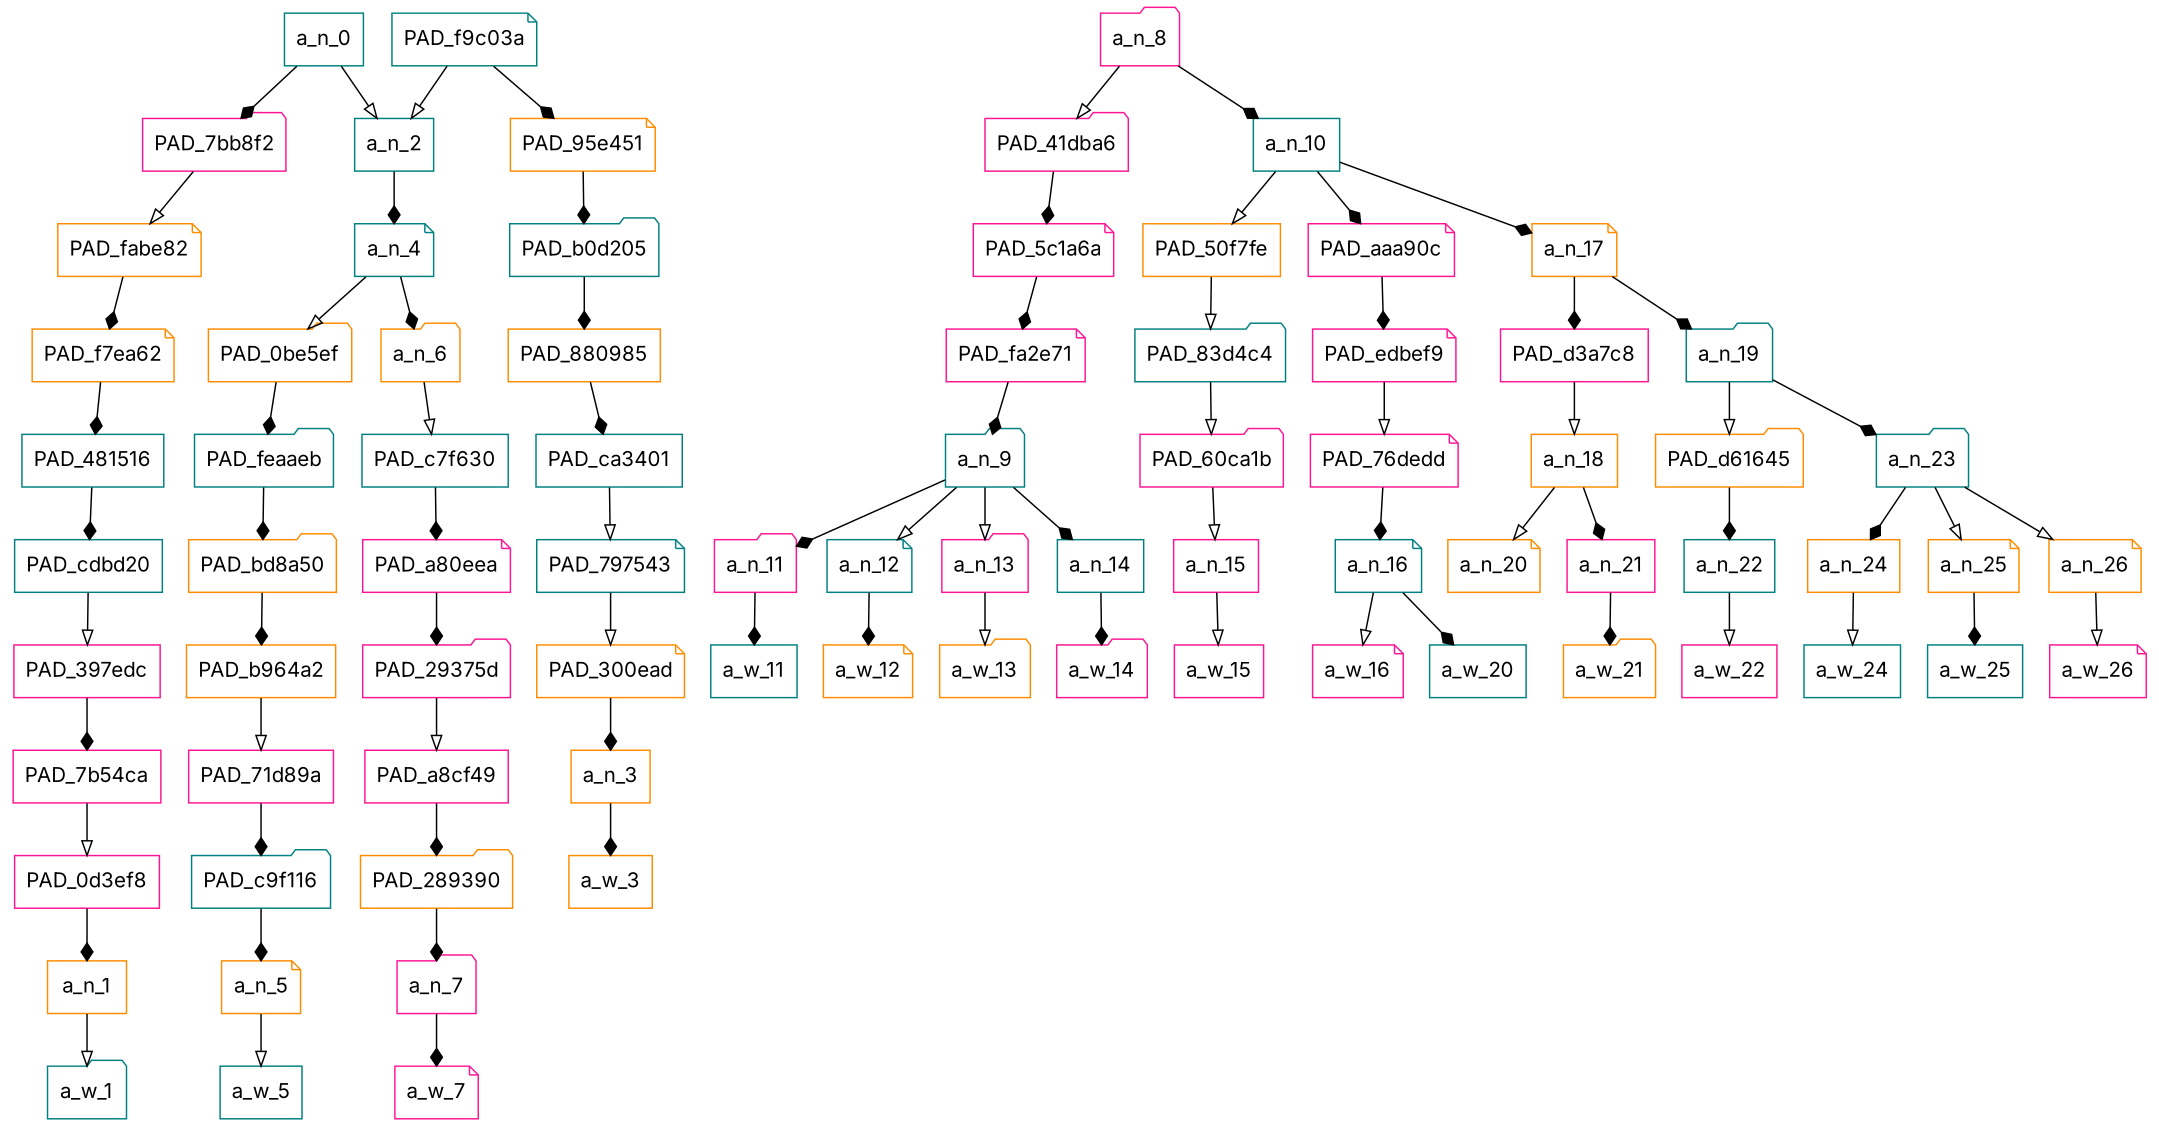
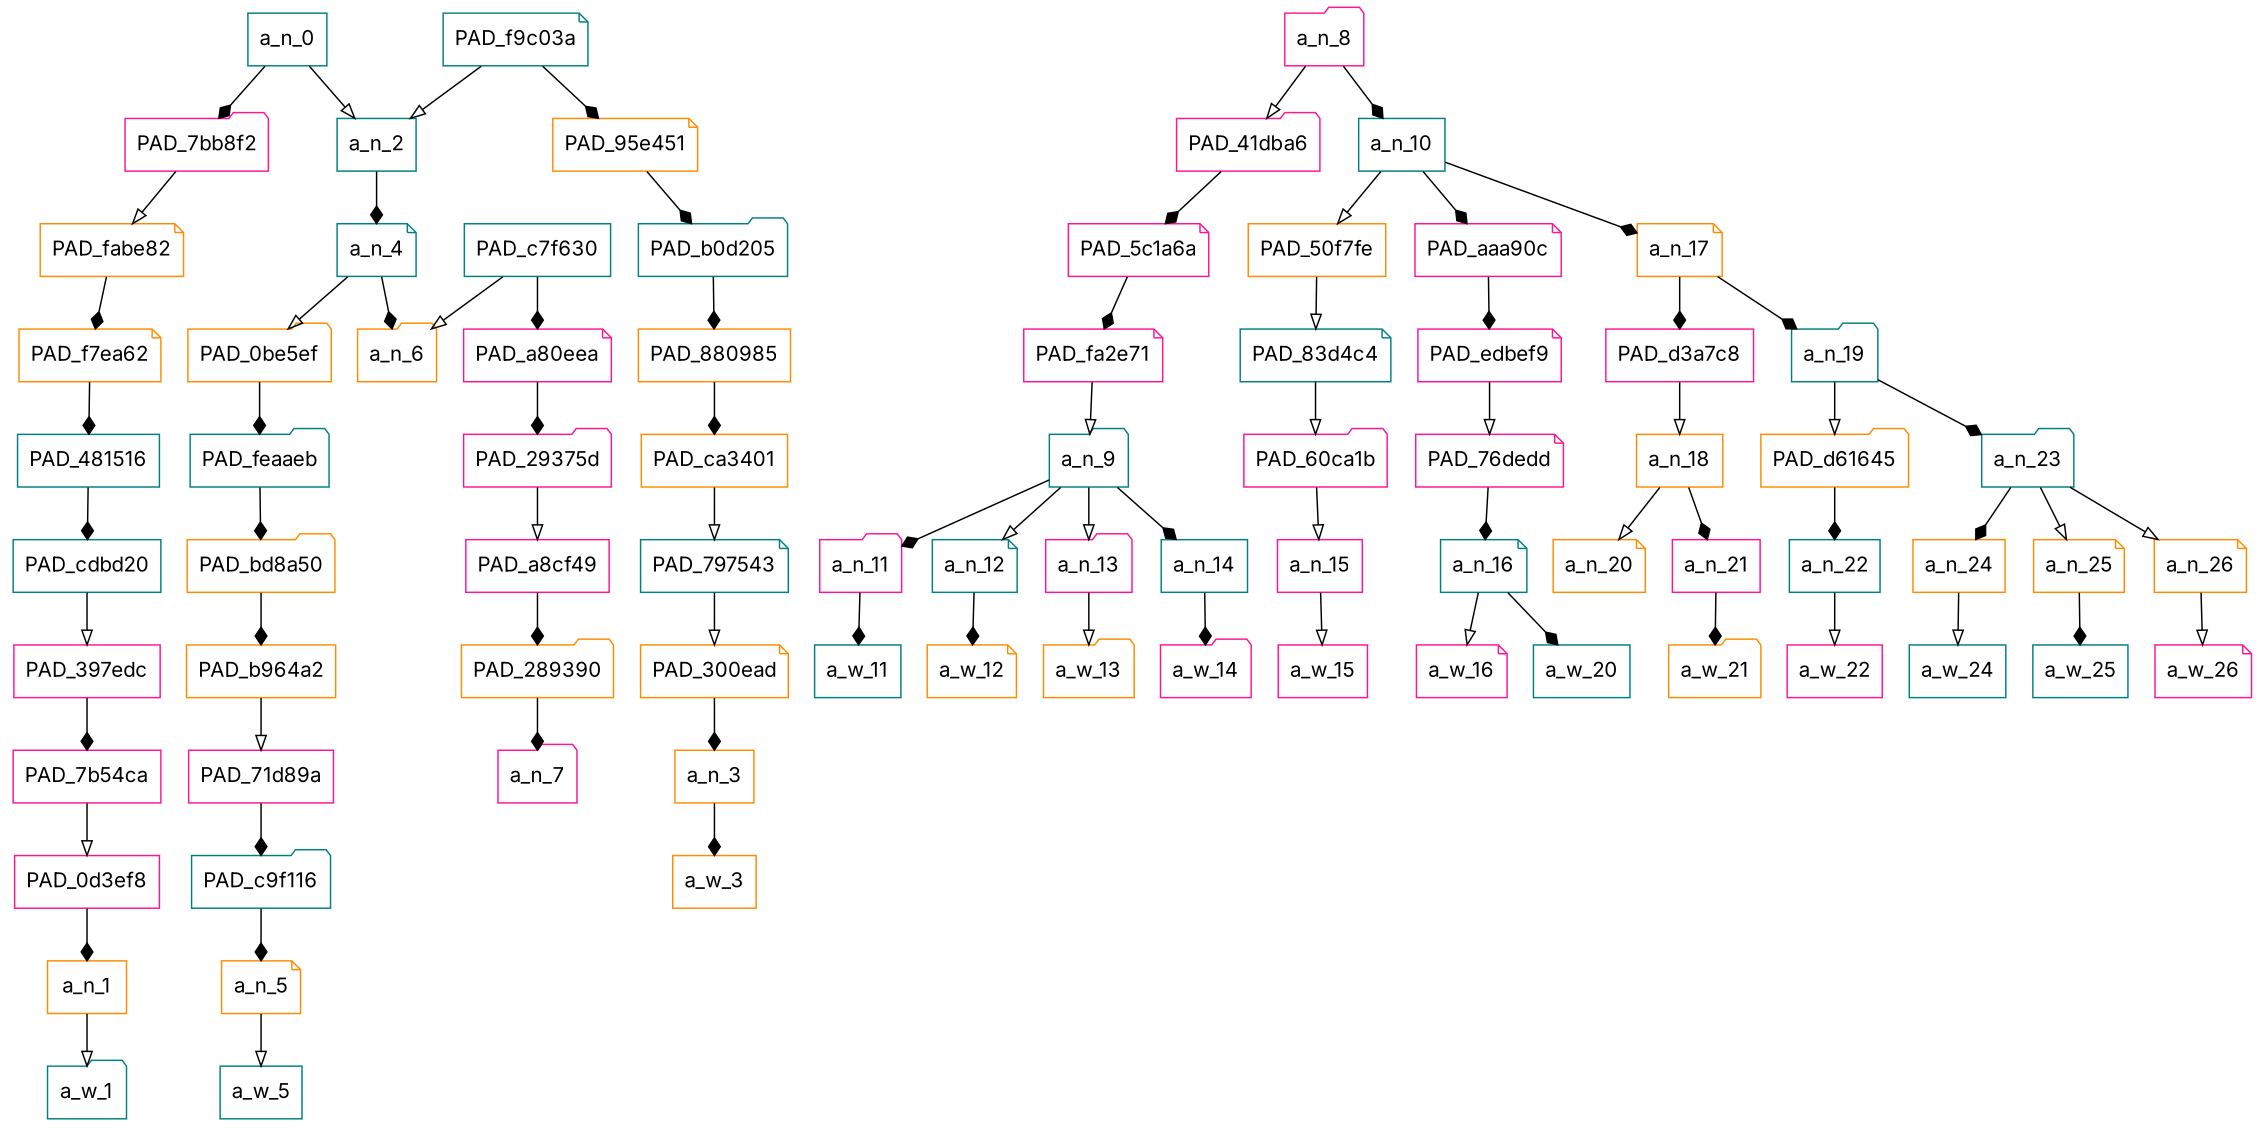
(1210, 355) -> (1316, 355)
(1003, 400) -> (1091, 401)
(427, 401) -> (473, 298)
(609, 461) -> (714, 461)
(437, 1092) -> none
